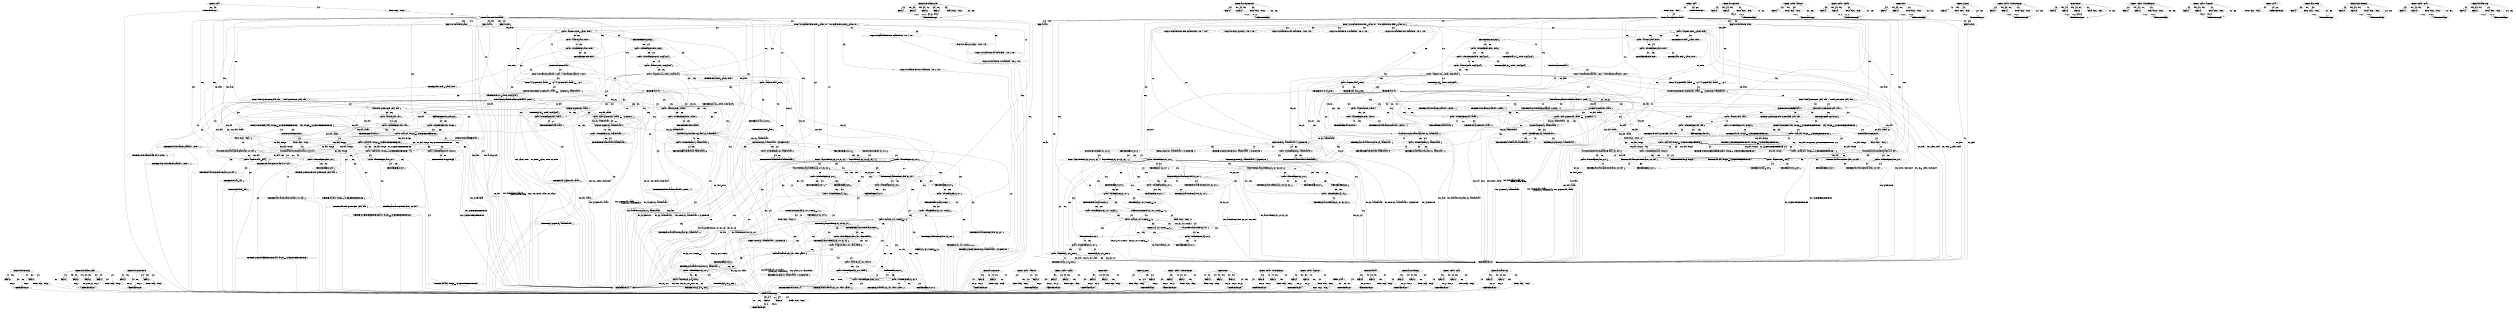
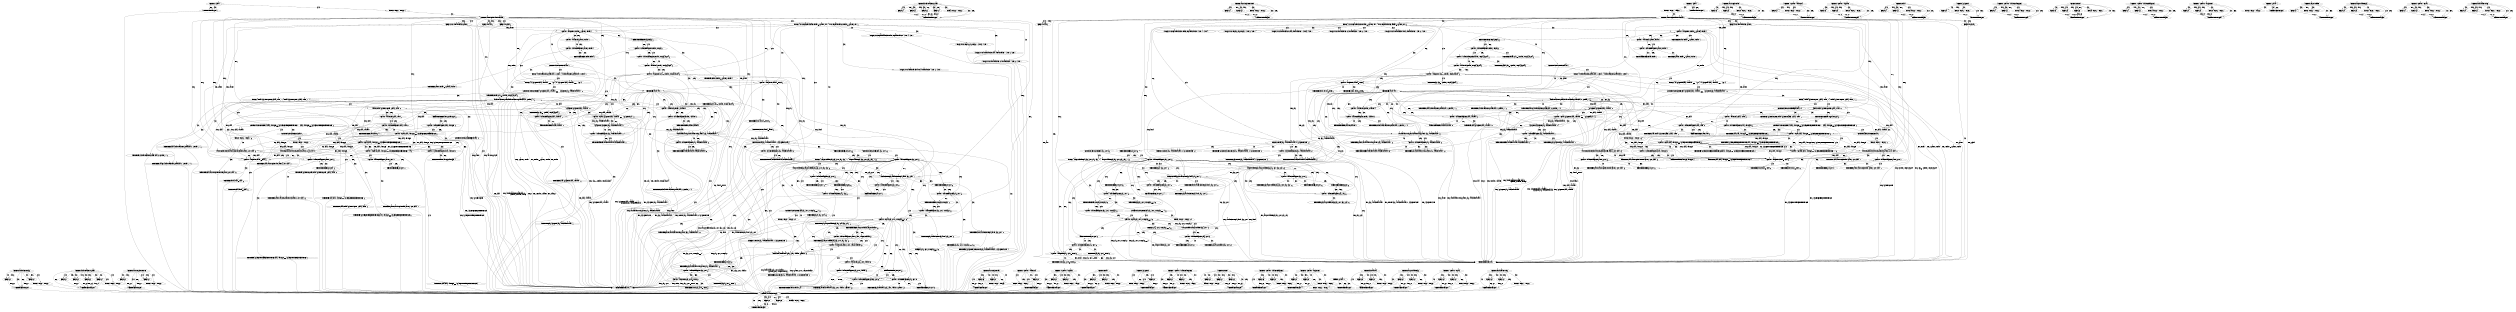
none -> (1218, 245)
(856, 267) -> (874, 245)
